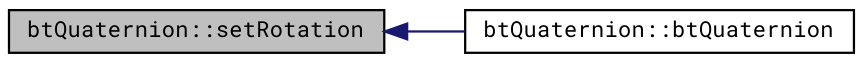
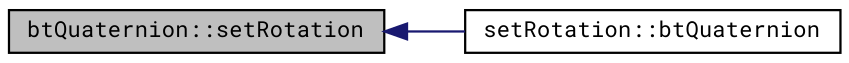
(660, 31) -> (653, 31)
